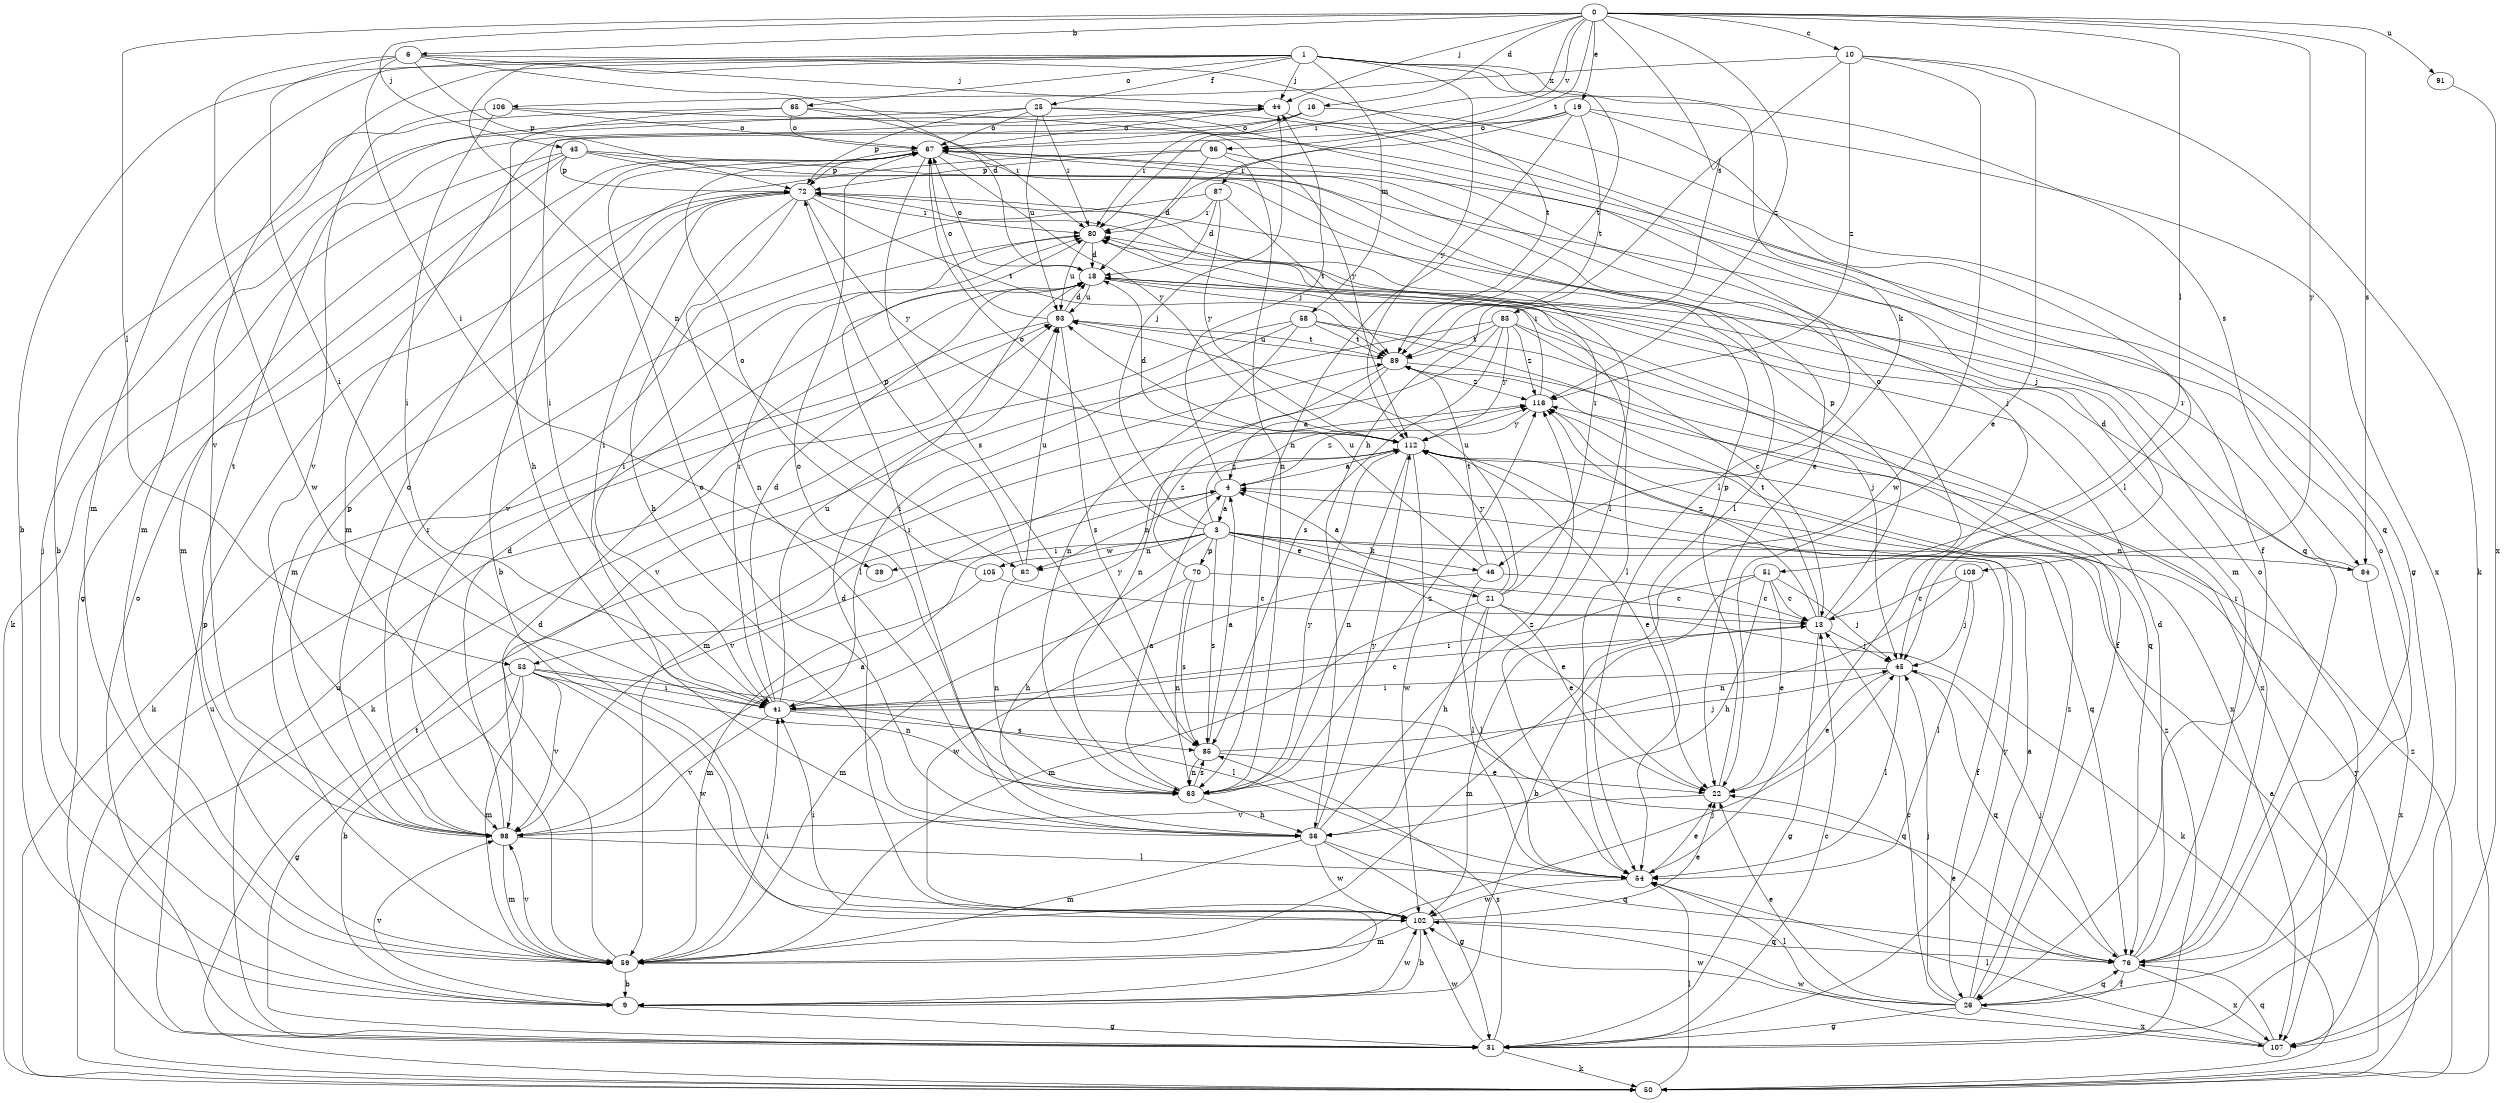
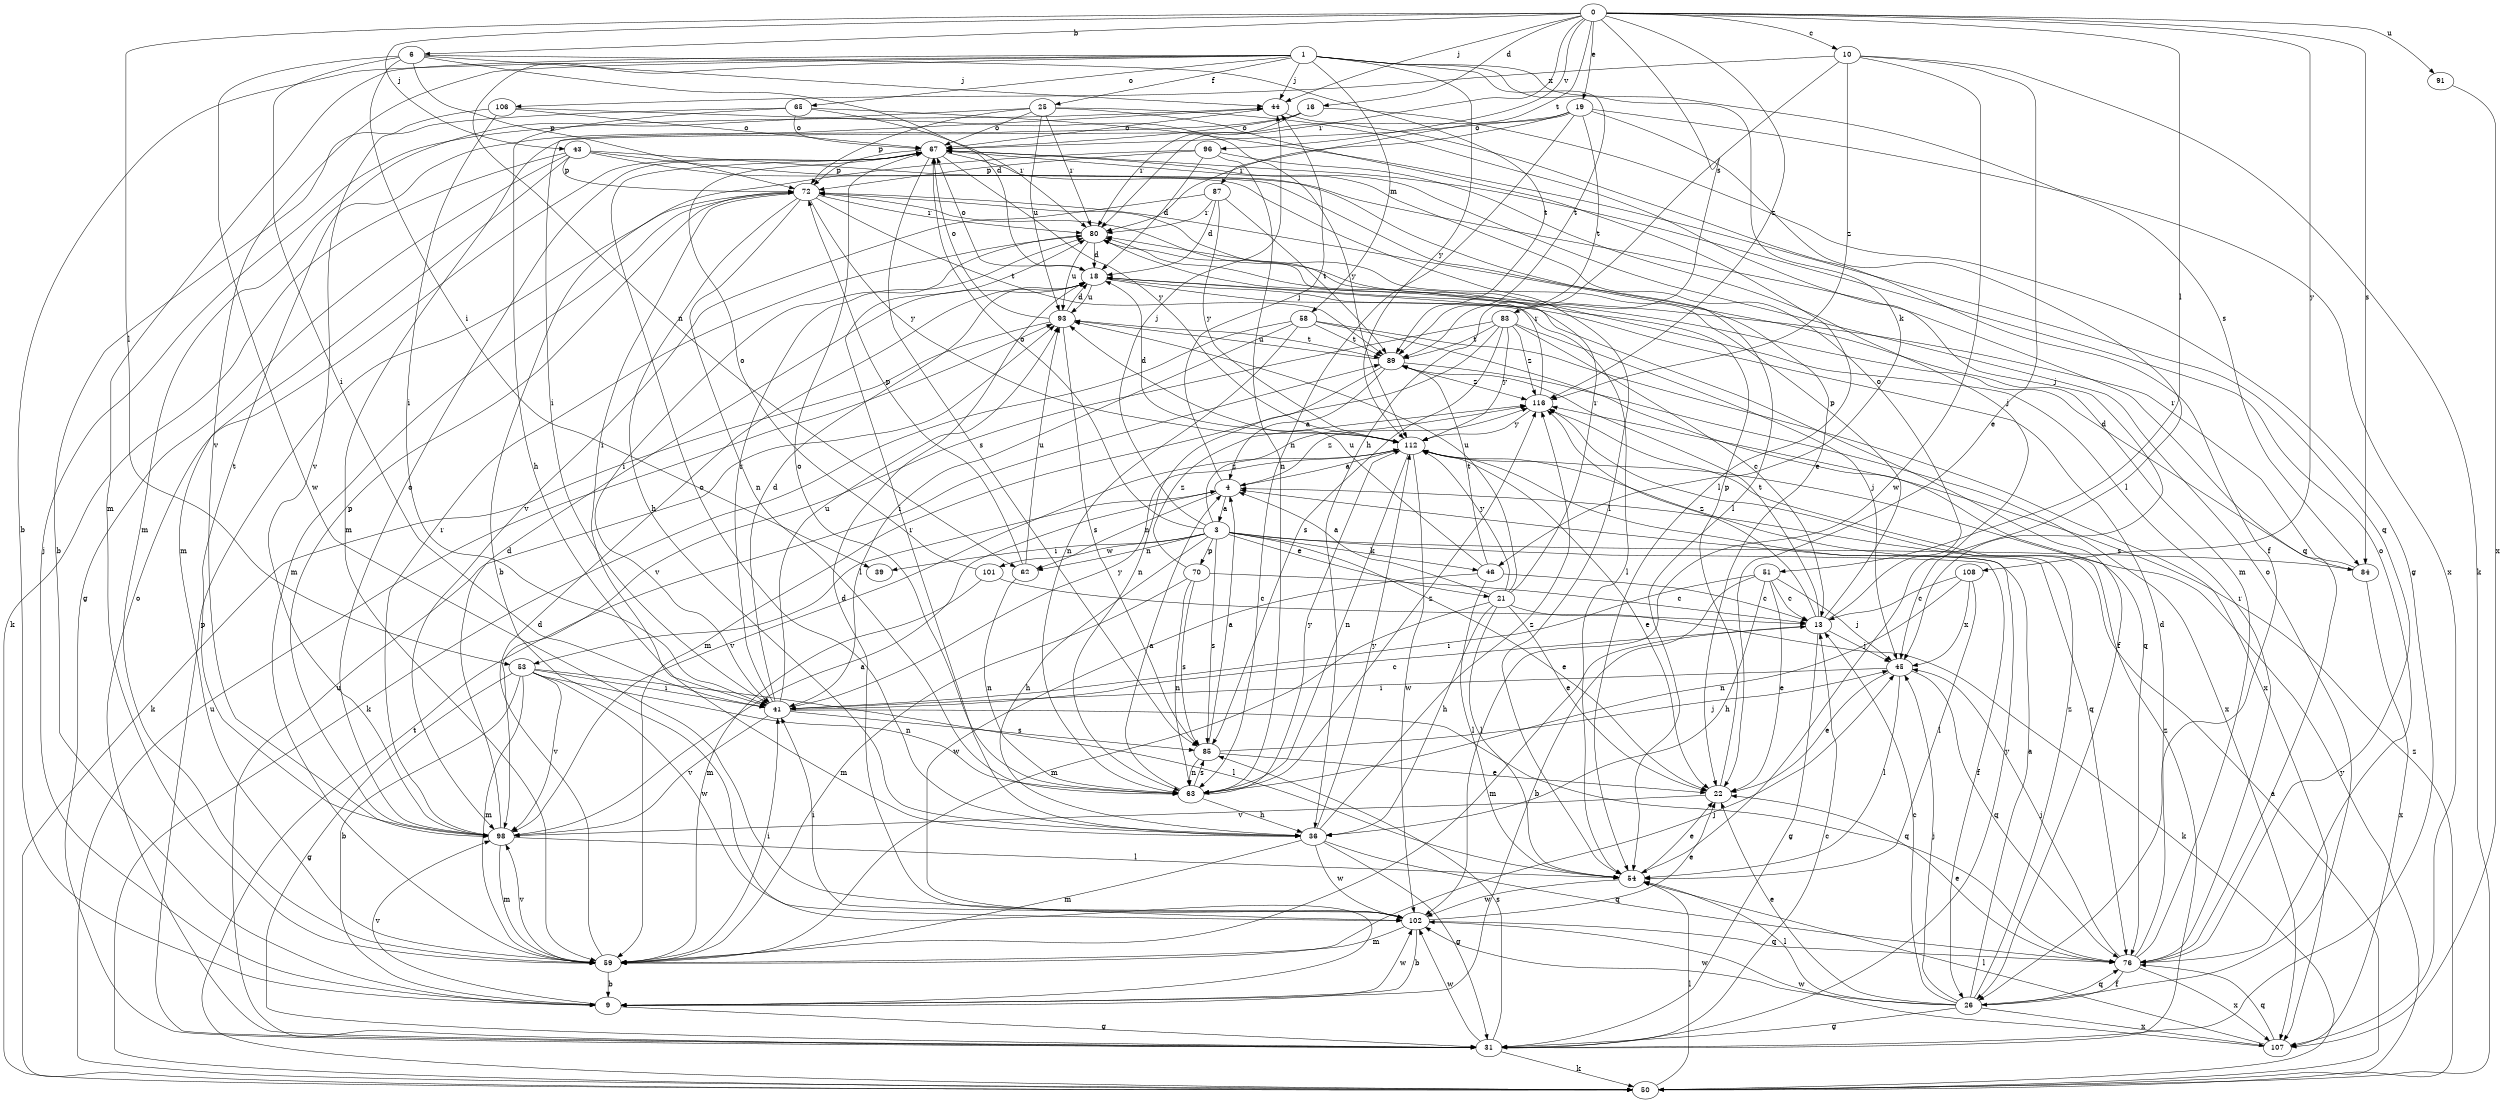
(2120, 551) -> (2119, 551)
(989, 573) -> (989, 573)
(1966, 625) -> (1967, 625)
